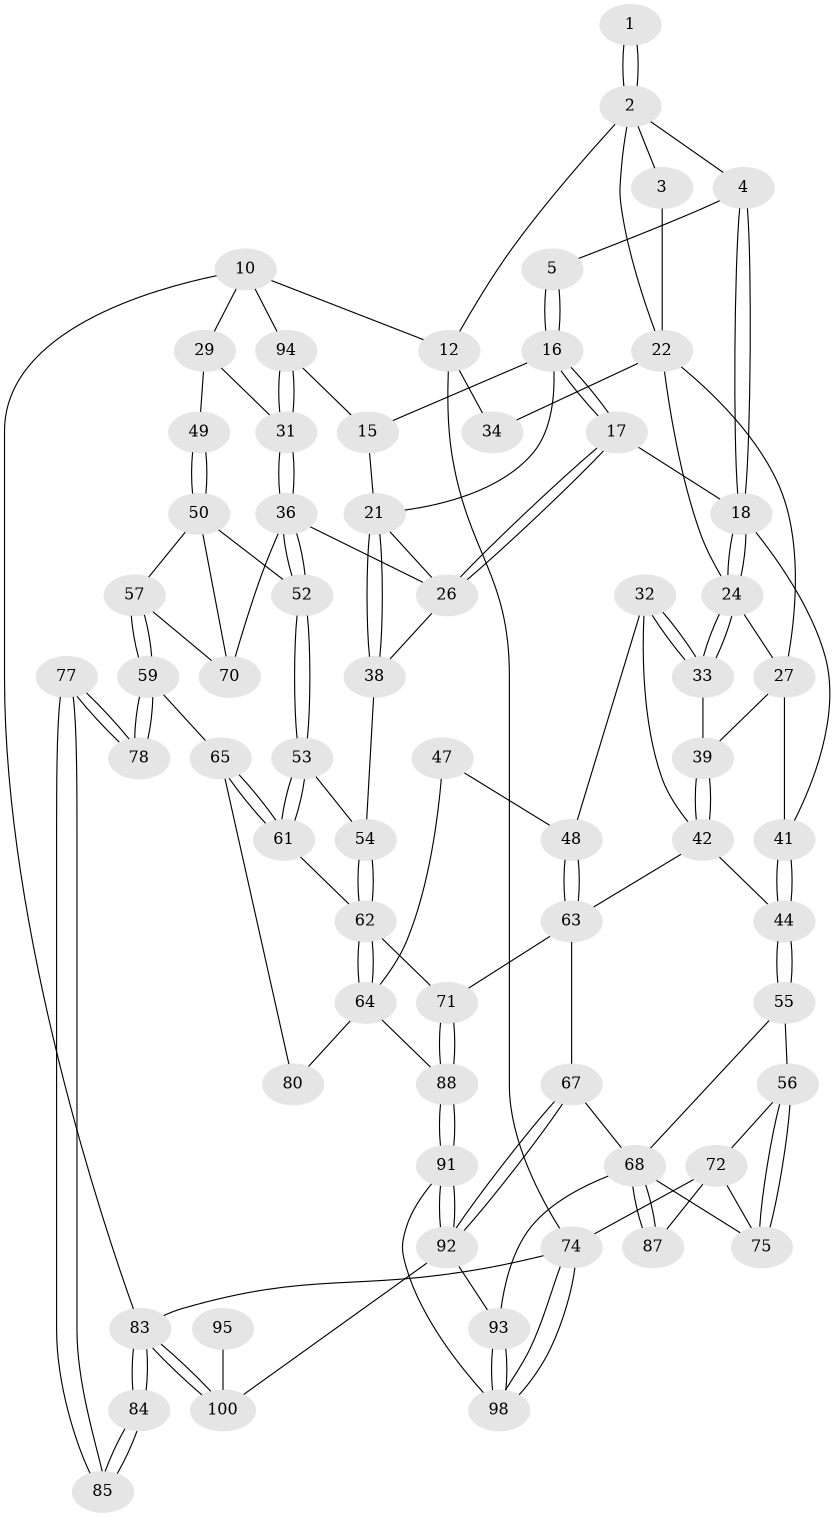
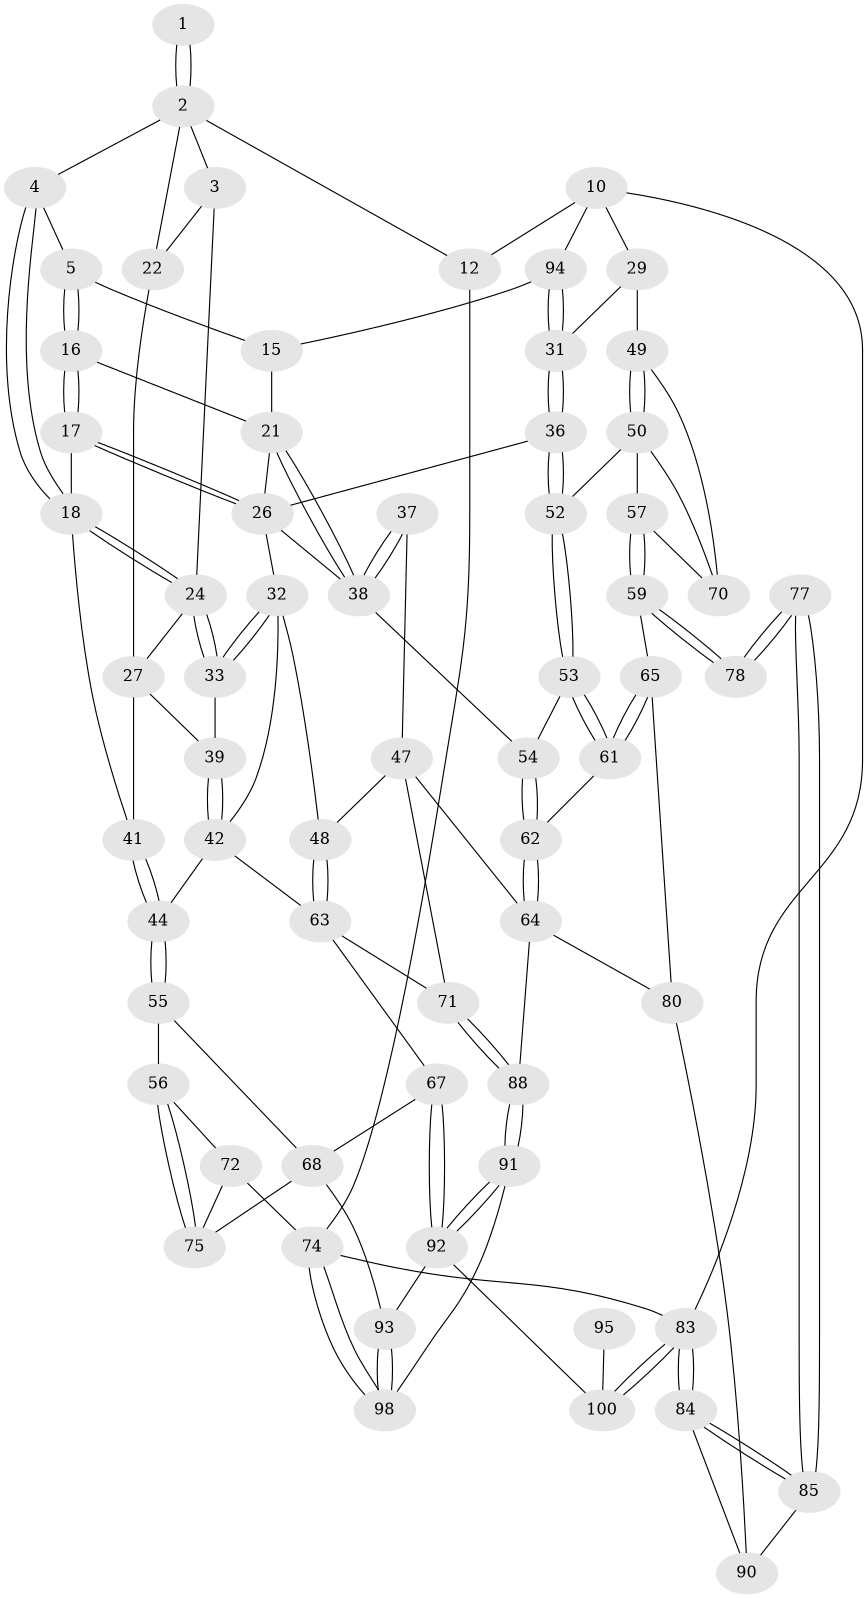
(460, 392) -> (170, 313)
(492, 432) -> none
(681, 466) -> (205, 392)
none -> (408, 514)
none -> (270, 554)
(255, 595) -> (698, 467)
(406, 962) -> (421, 860)
(653, 1247) -> none
none -> (747, 1573)
